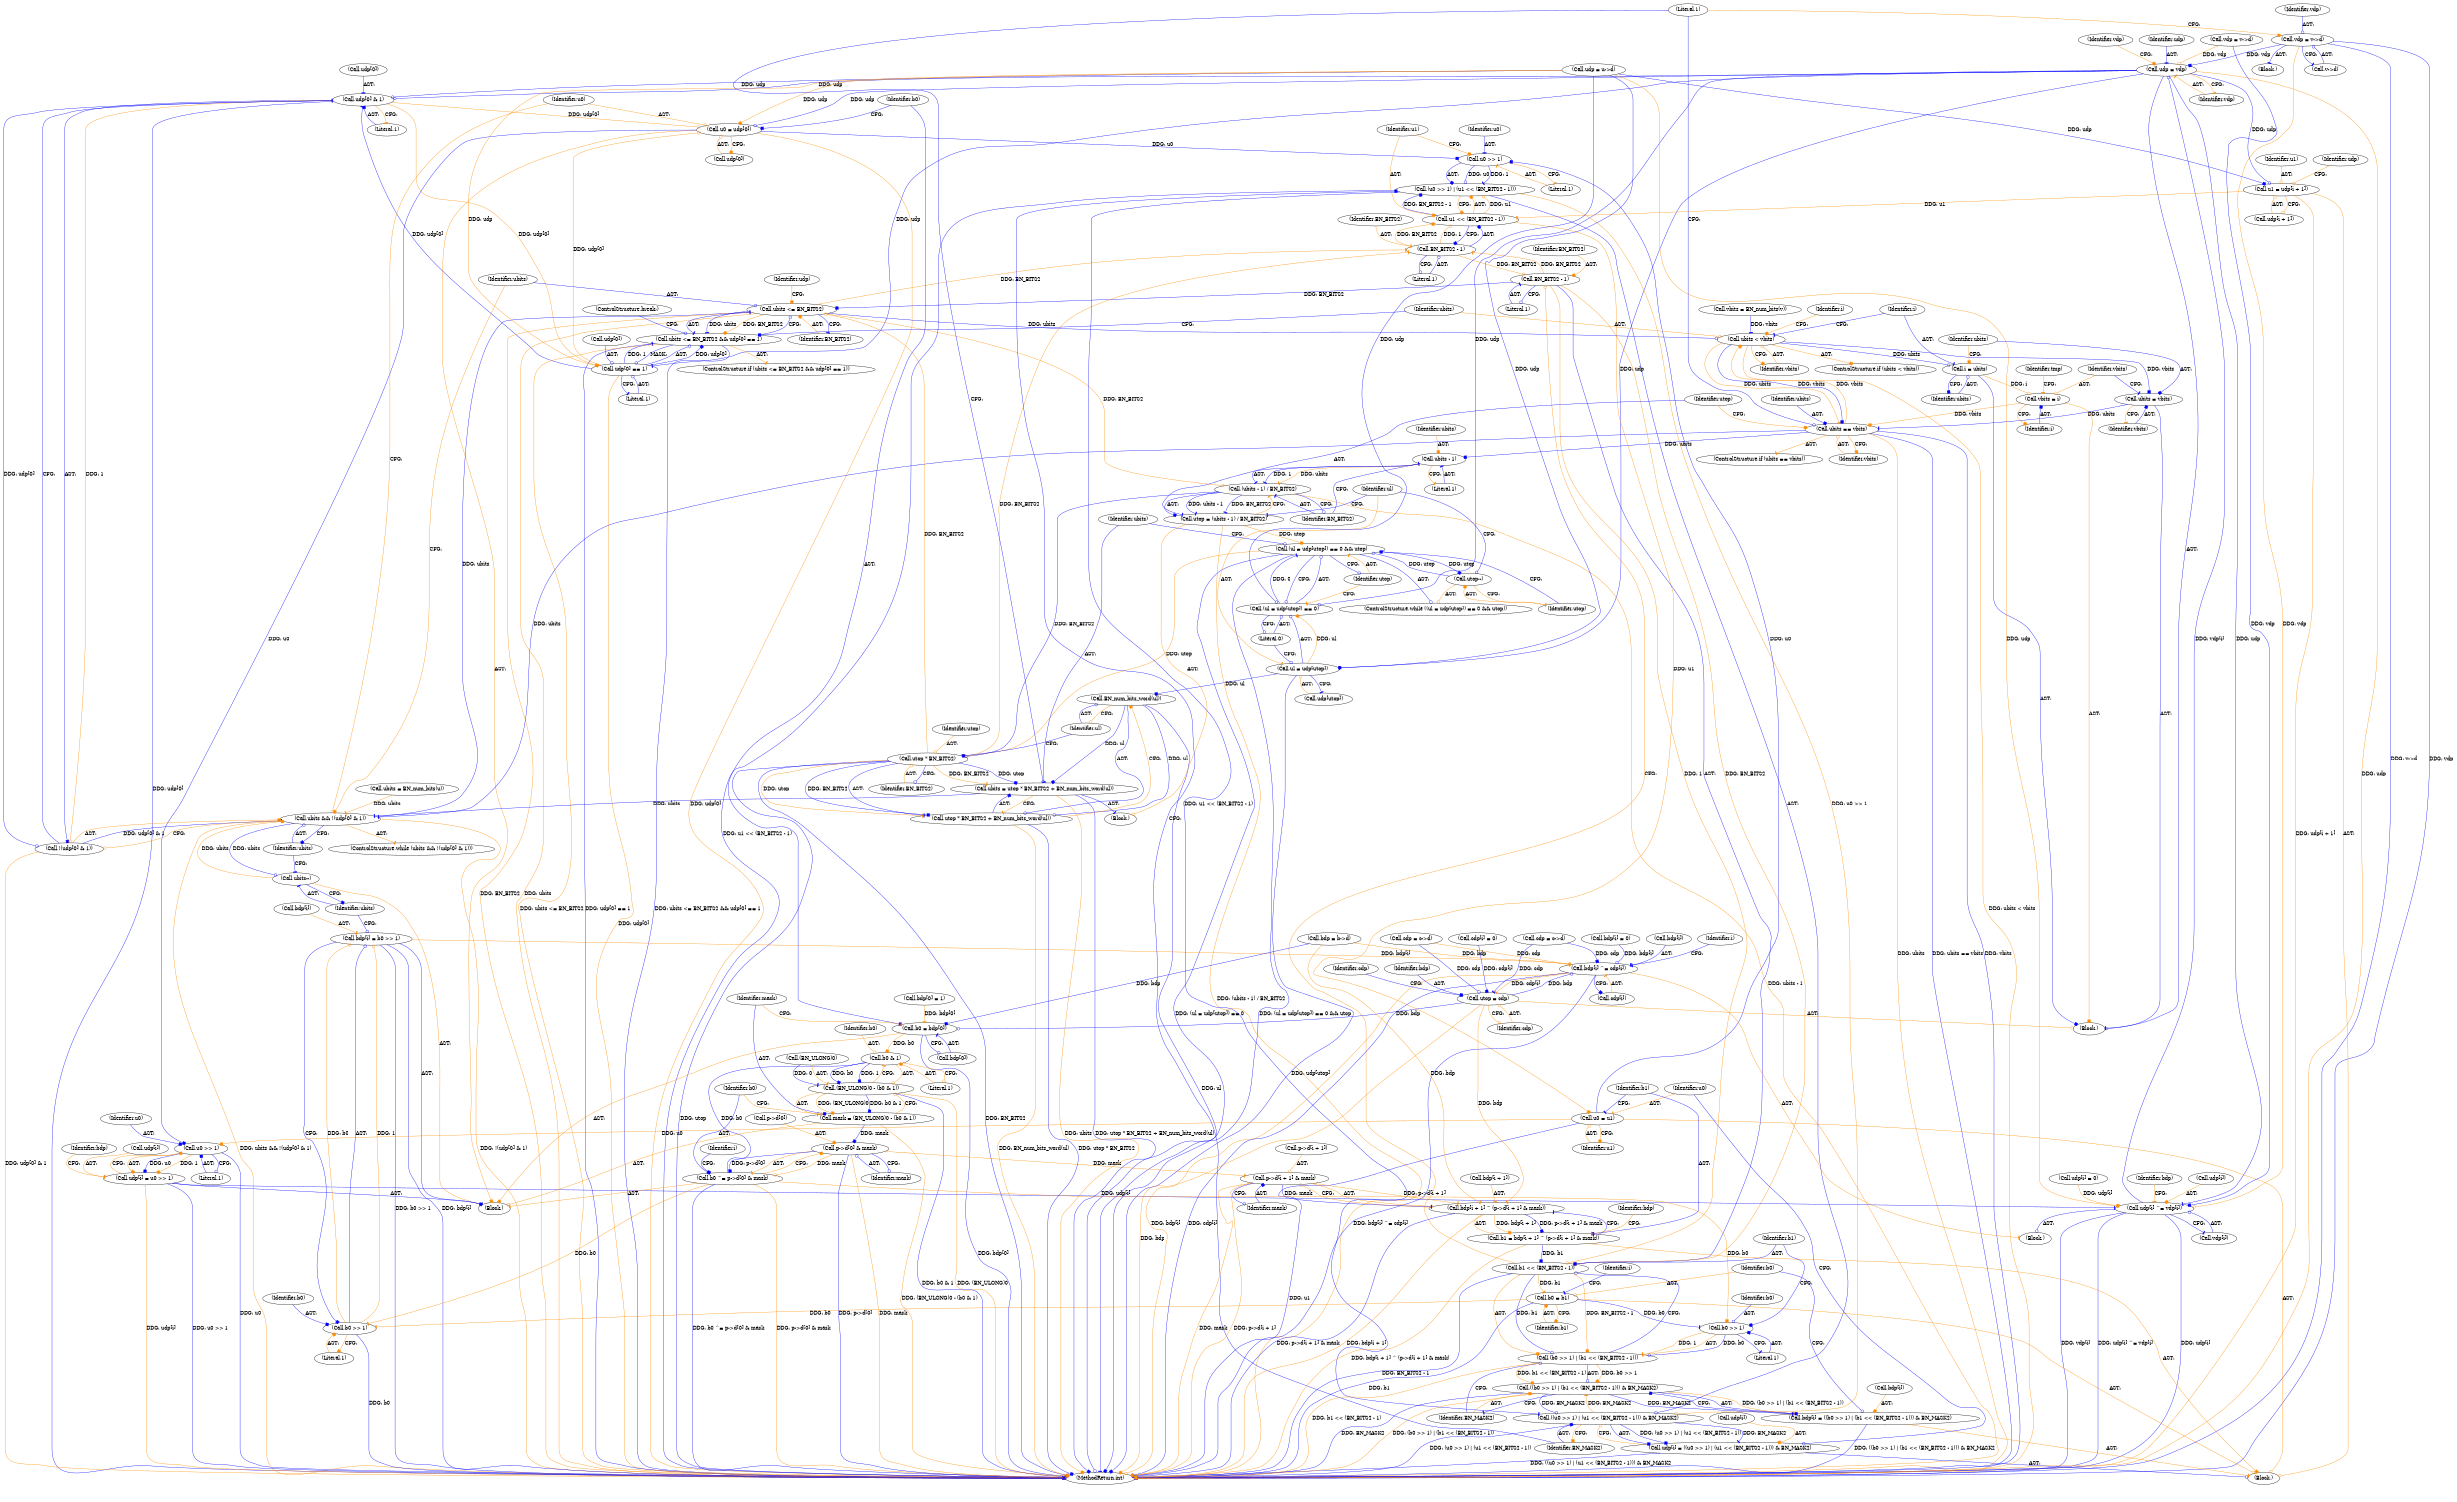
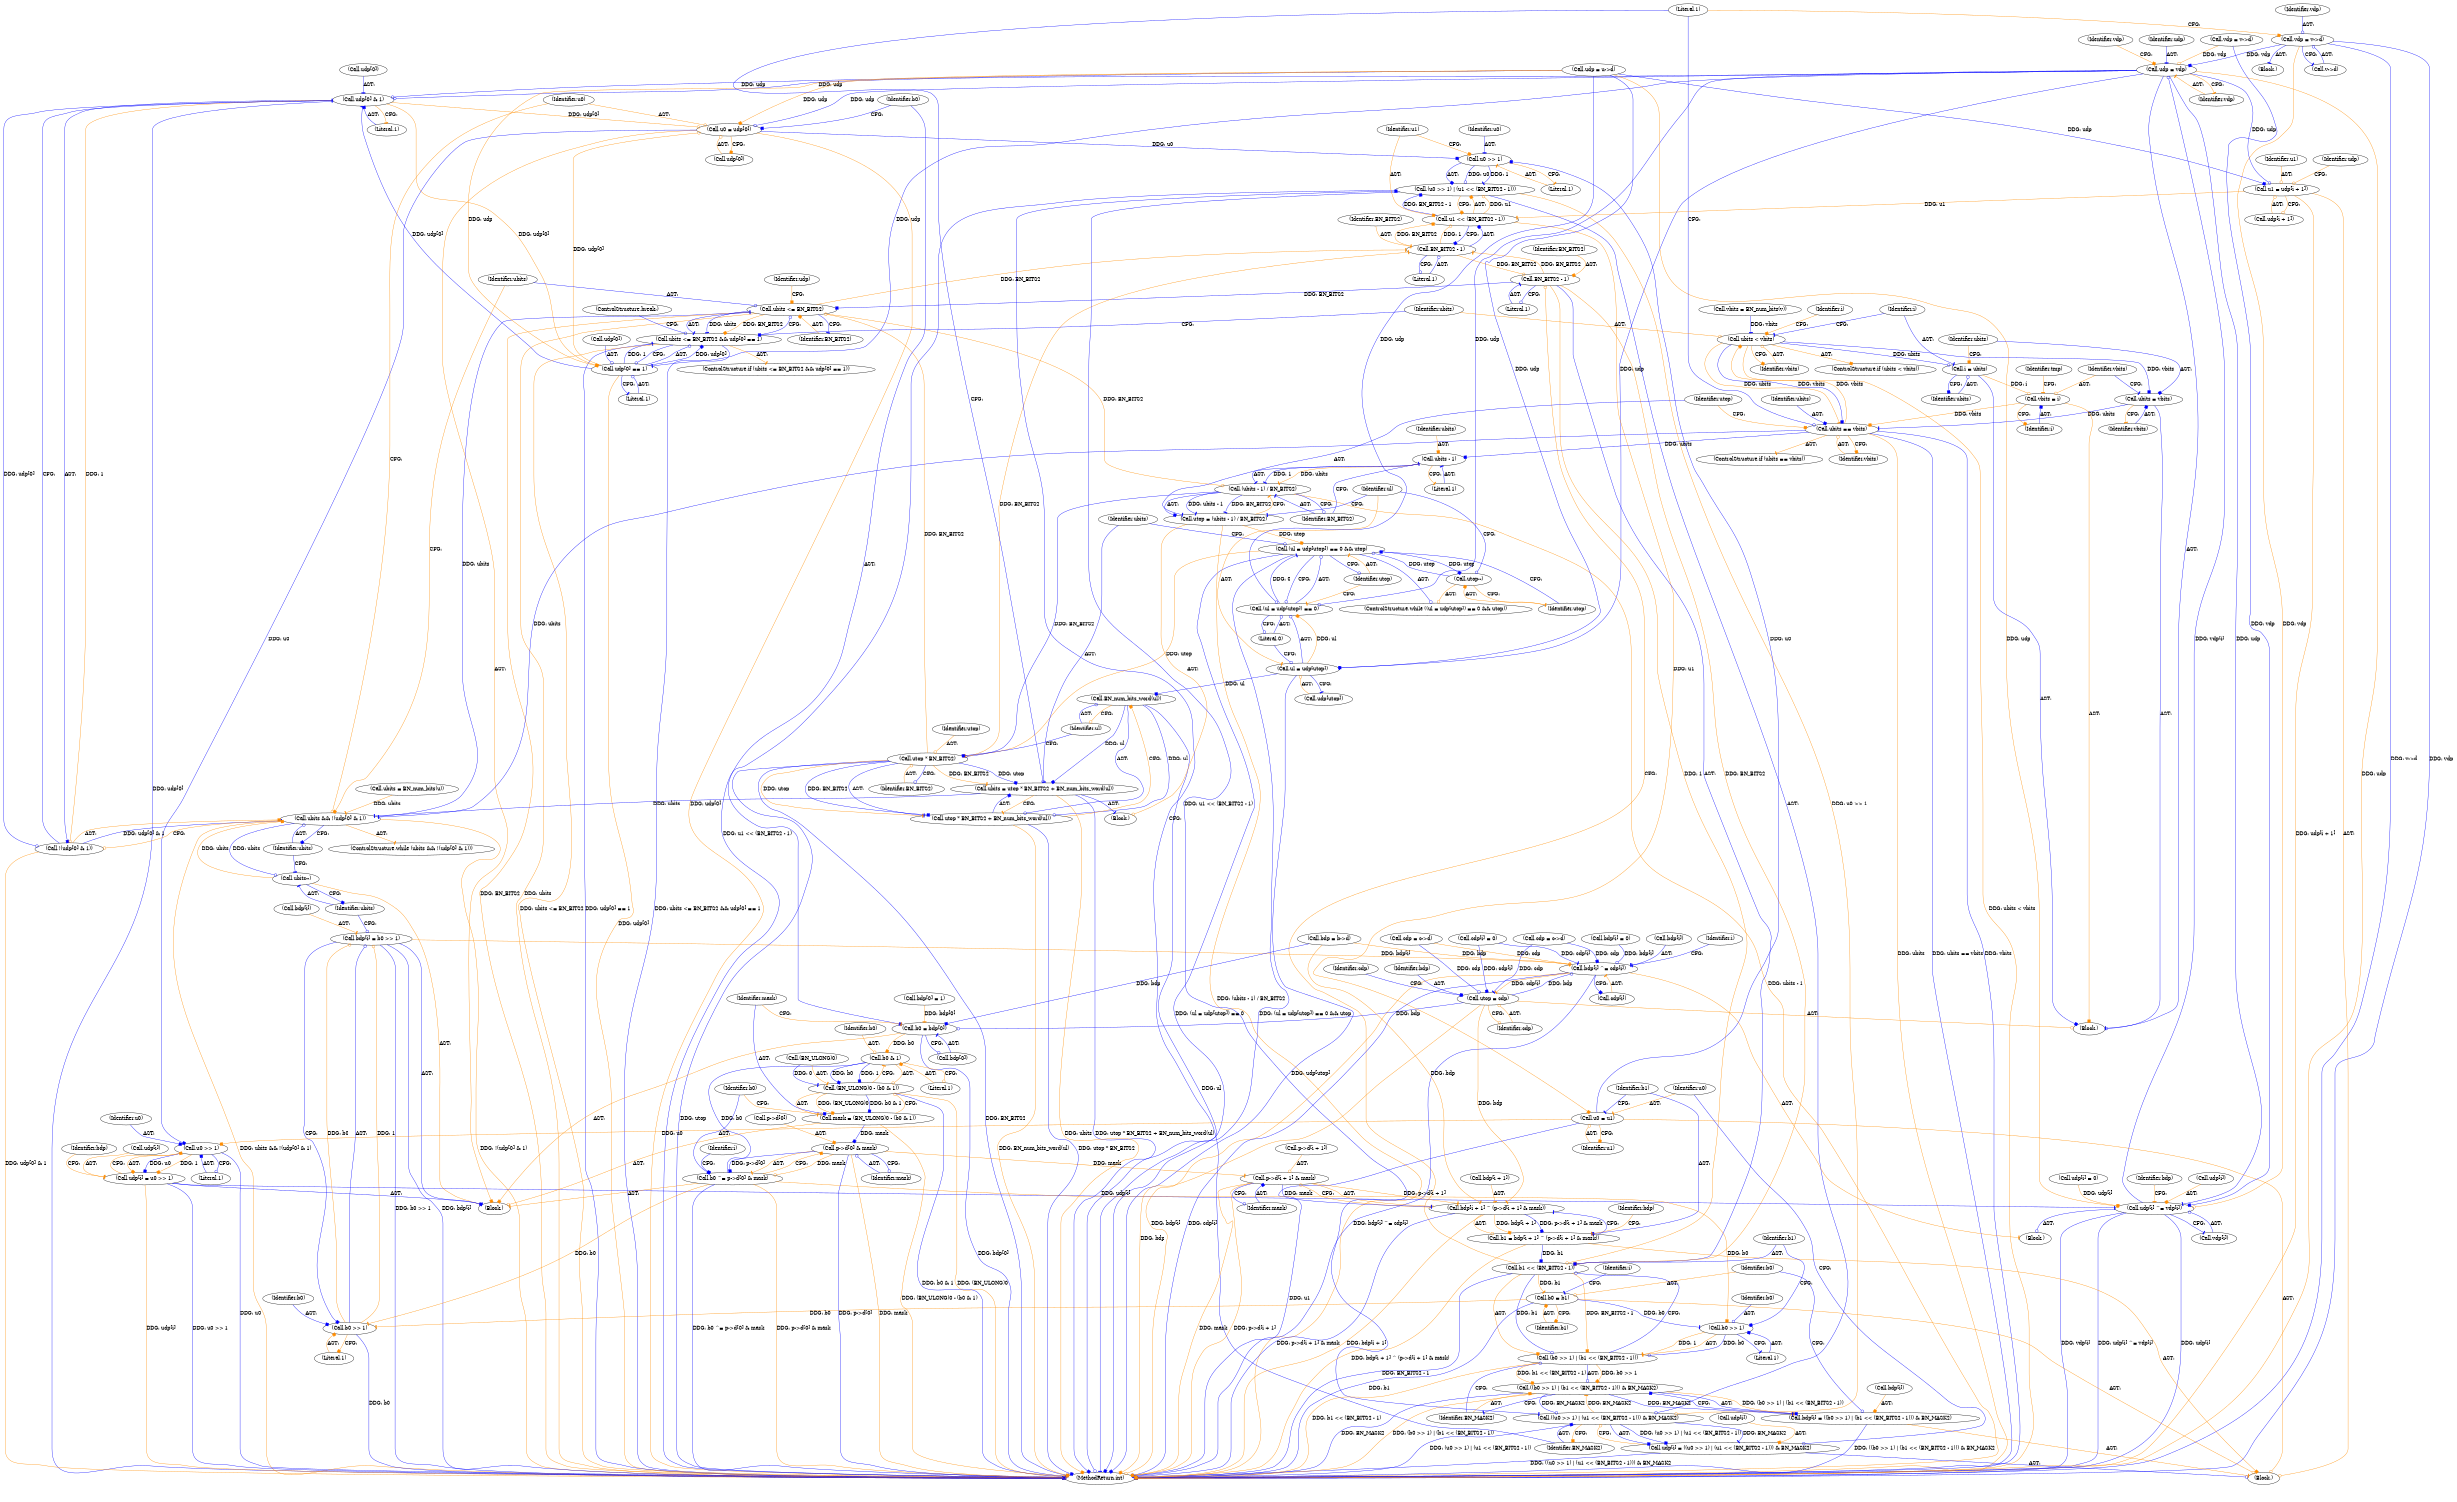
(1271, 332) -> none
(659, 355) -> (659, 355)
none -> (1540, 947)
